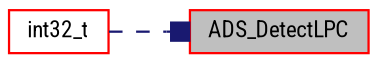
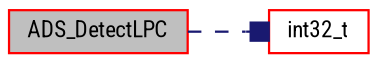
(138, 32) -> (217, 32)
